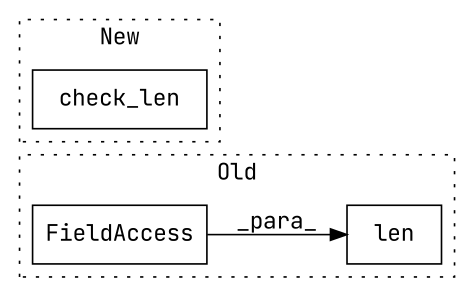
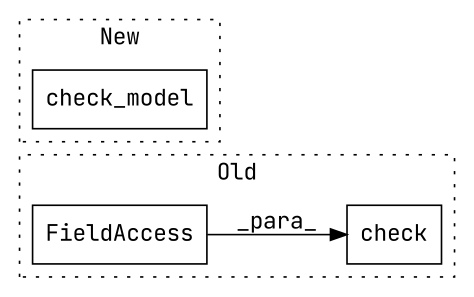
(120, 99) -> (120, 99)
(394, 235) -> (394, 235)
